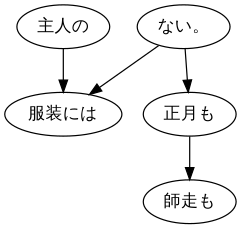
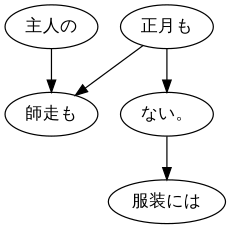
(63, 65) -> (51, 65)
(186, 65) -> (167, 65)
